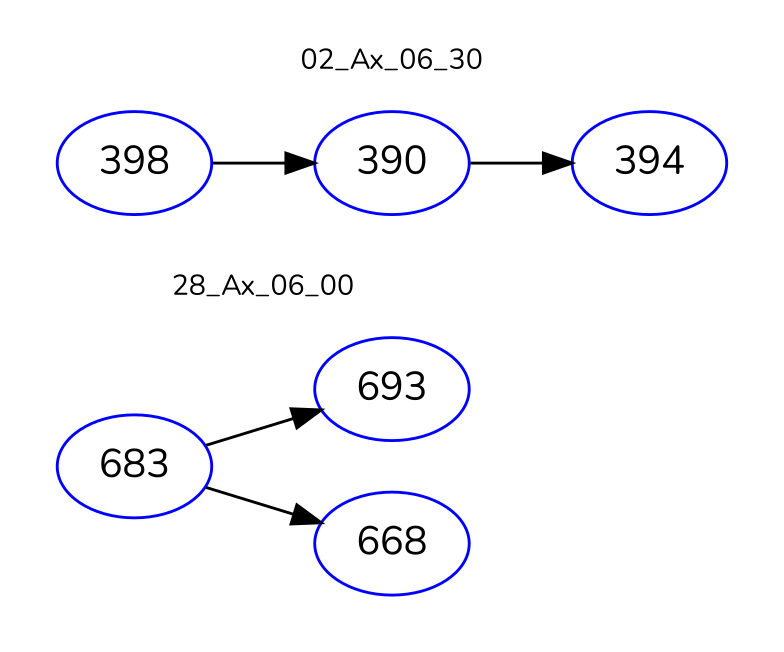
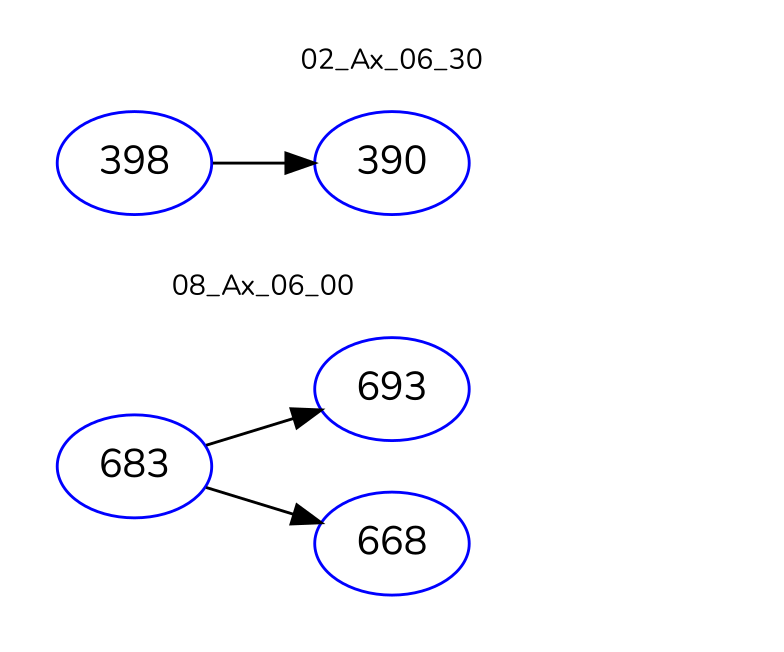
(649, 163) -> none
(263, 288) -> (263, 288)
